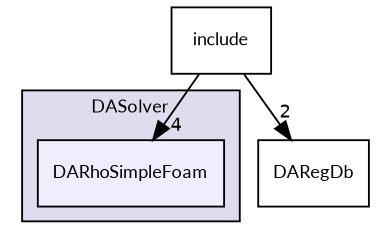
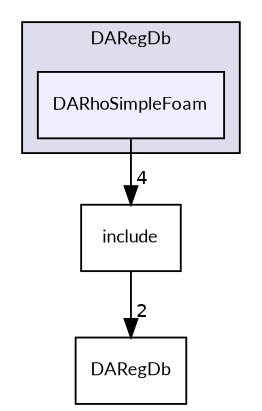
(180, 102) -> (131, 165)
(131, 108) -> (131, 40)
